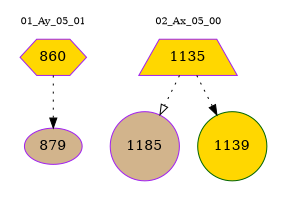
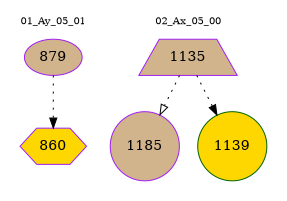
(188, 57) -> (188, 57)
(53, 97) -> (53, 97)
